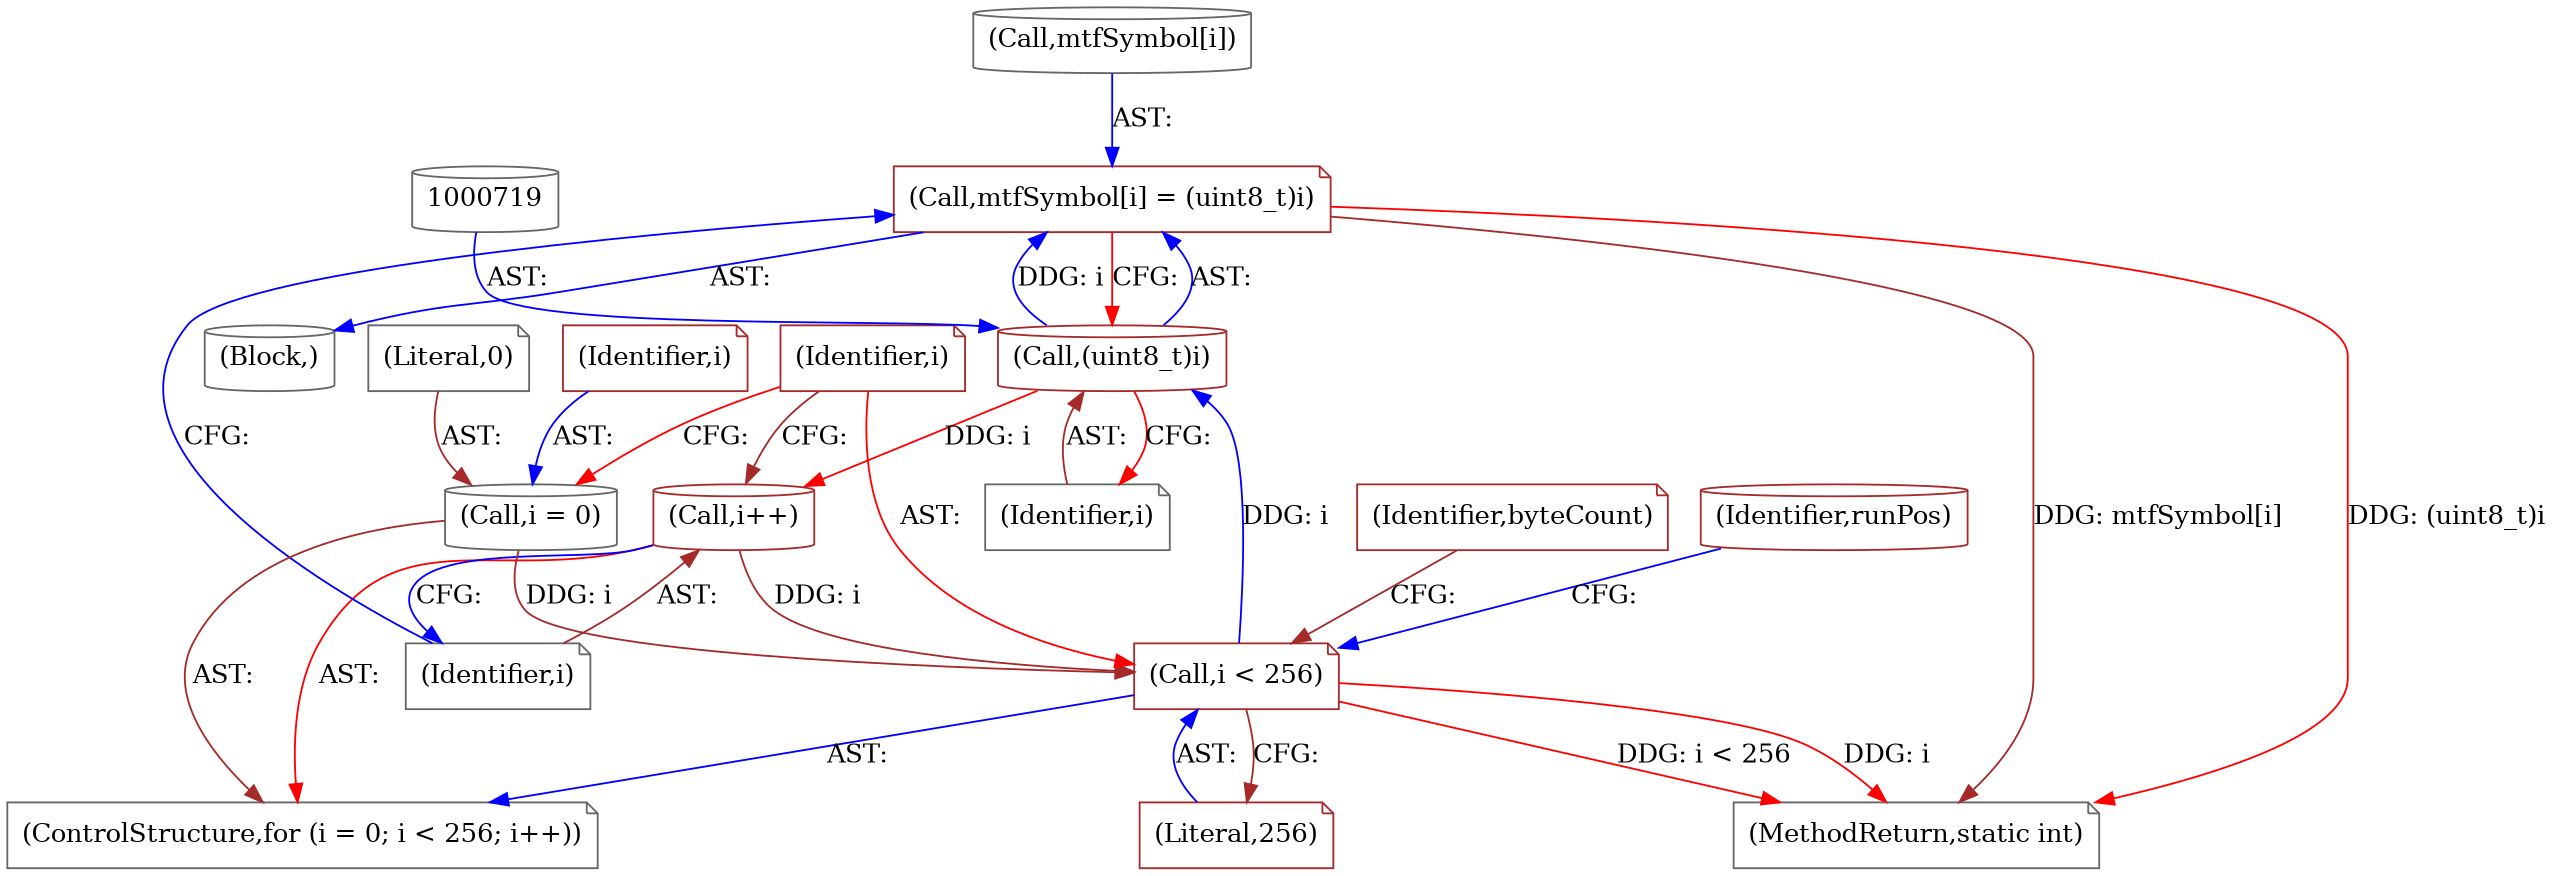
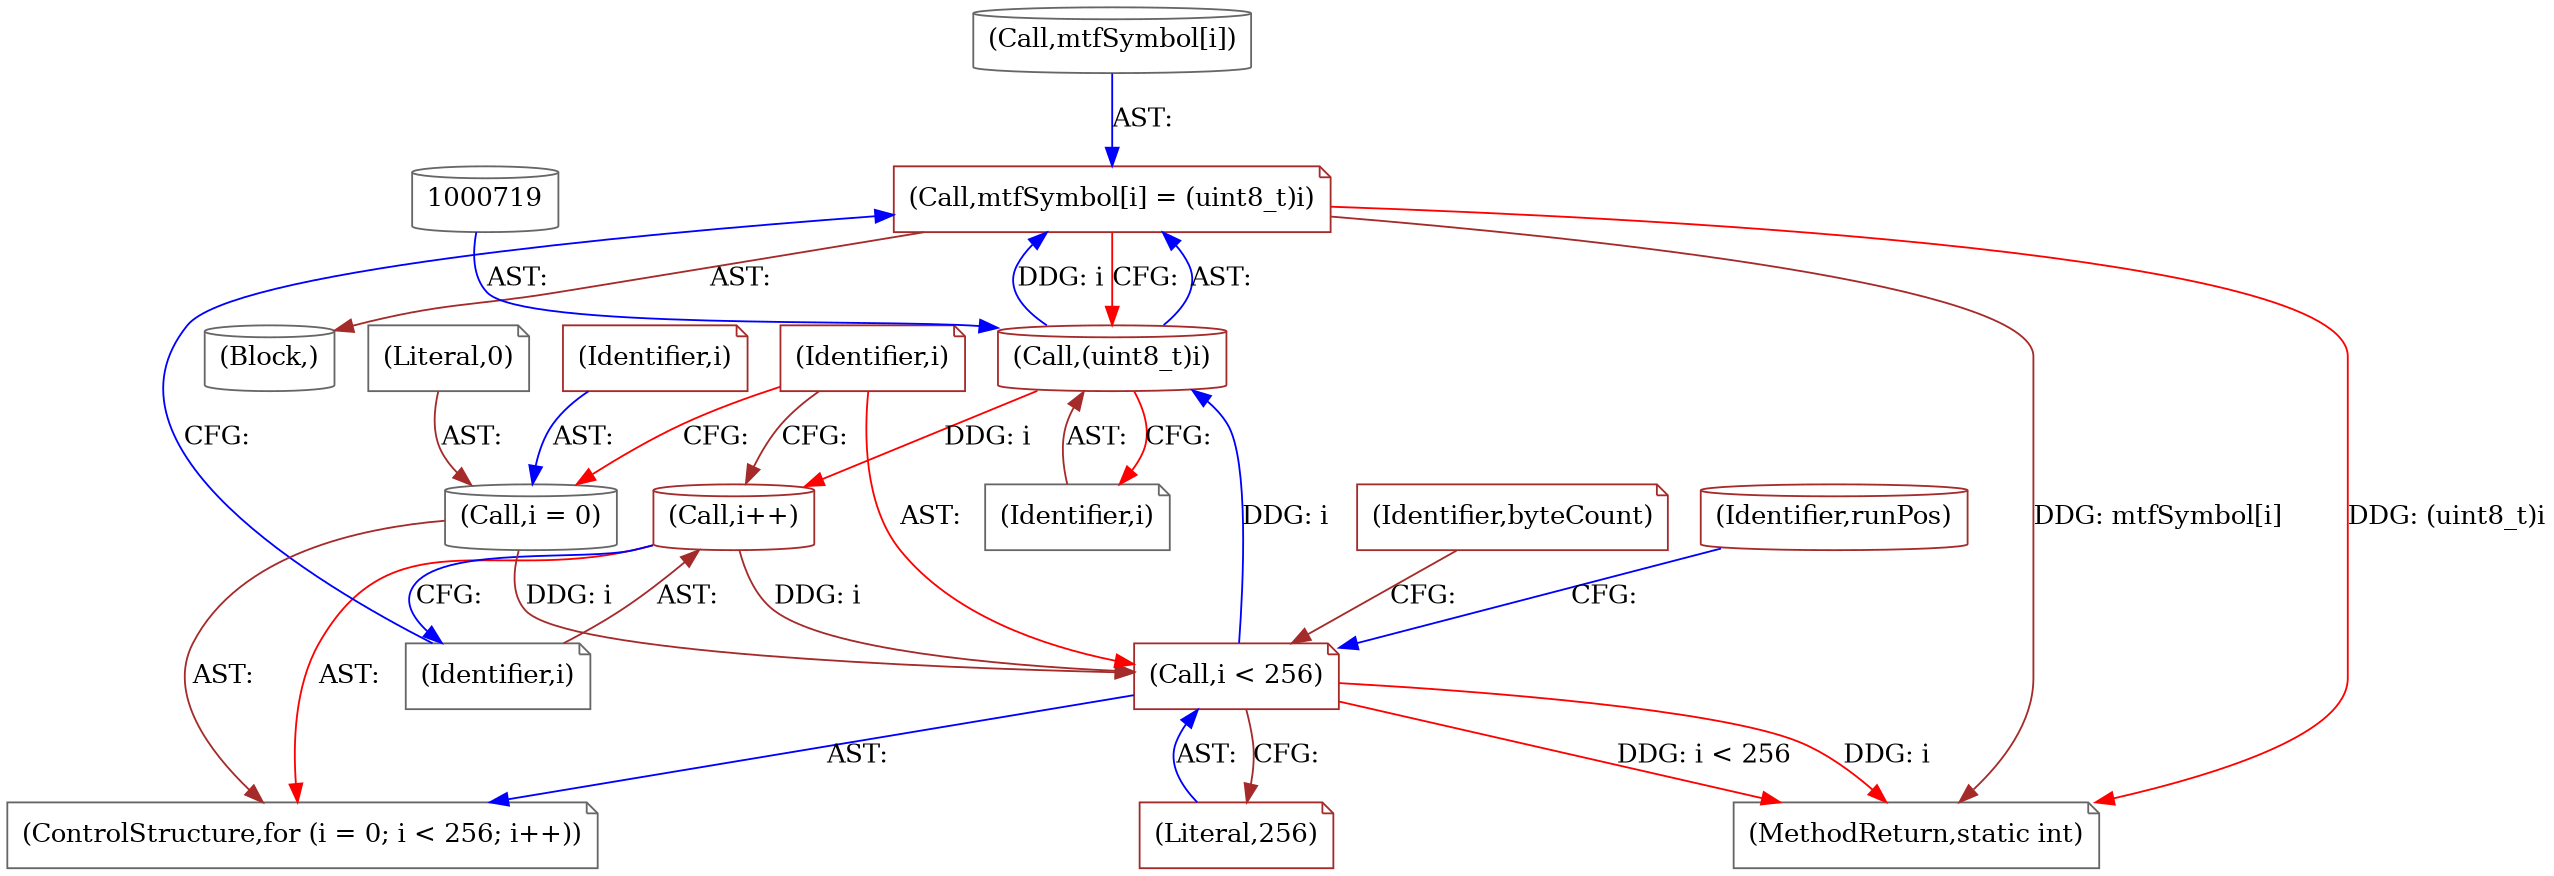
(638, 279) -> (638, 279)
